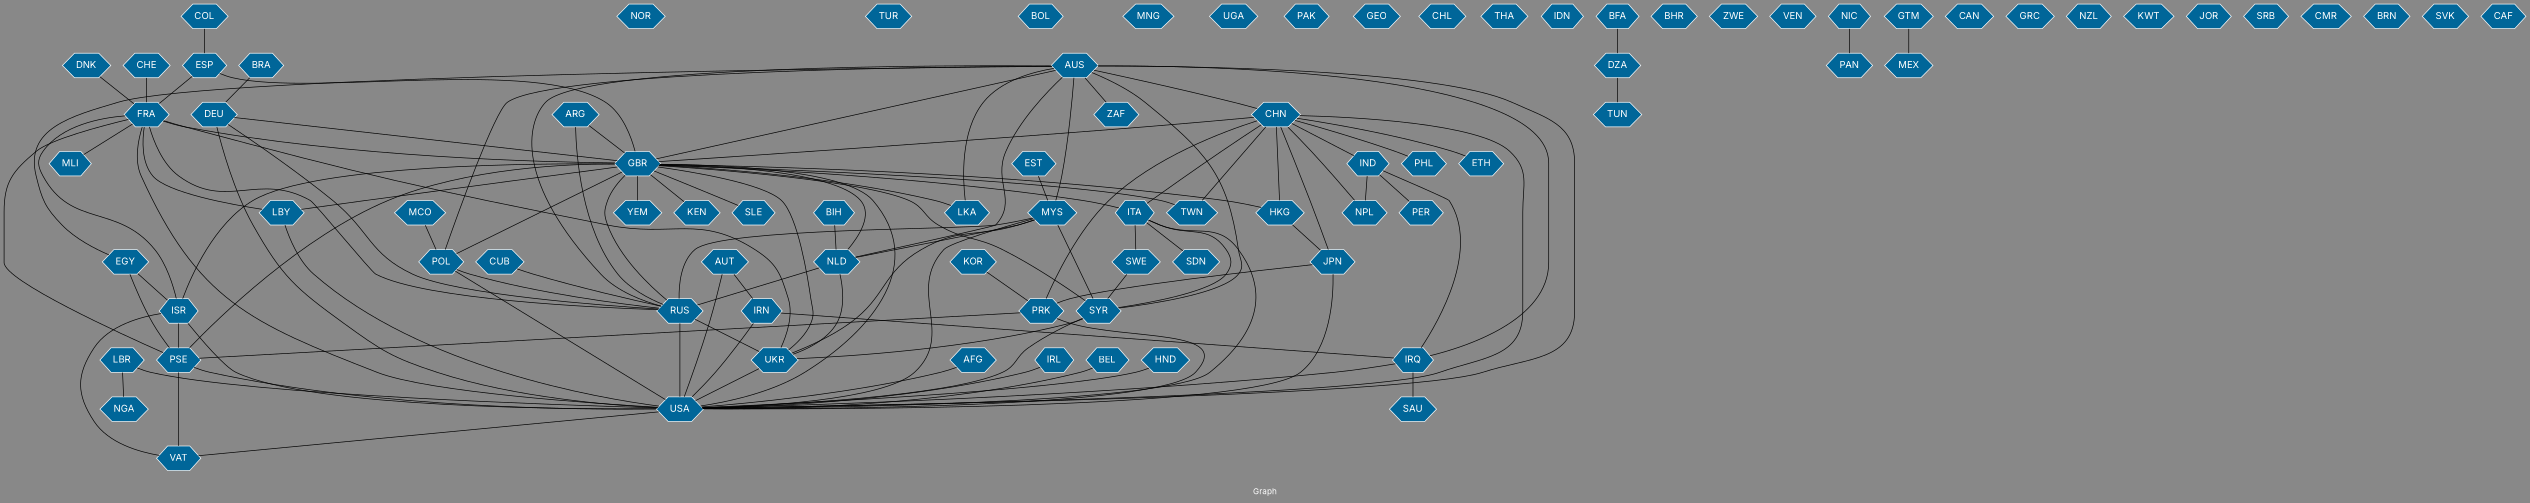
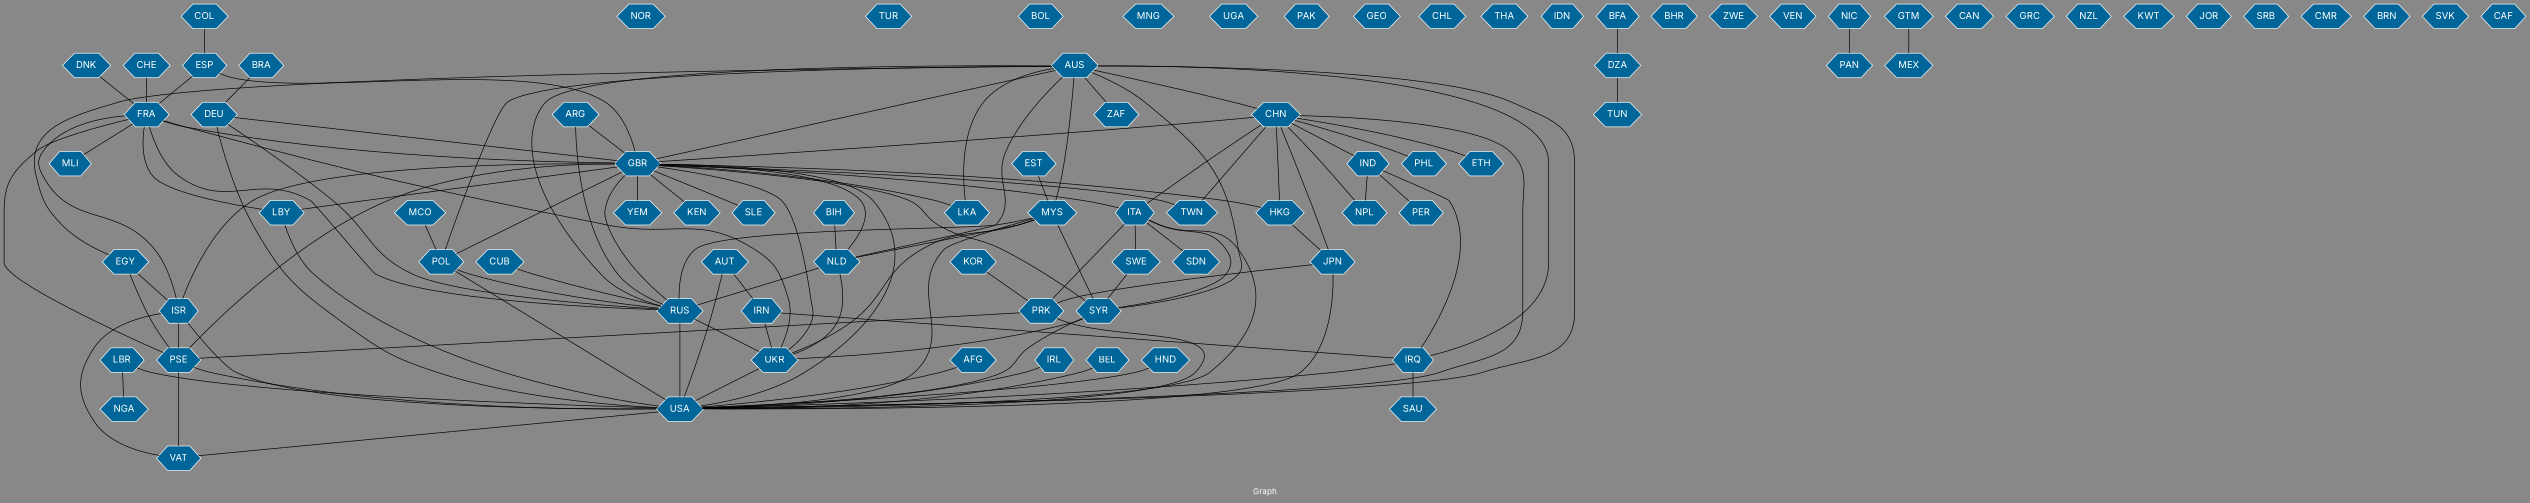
(1129, 184) -> (1088, 261)
(338, 357) -> none
(724, 362) -> (768, 336)
